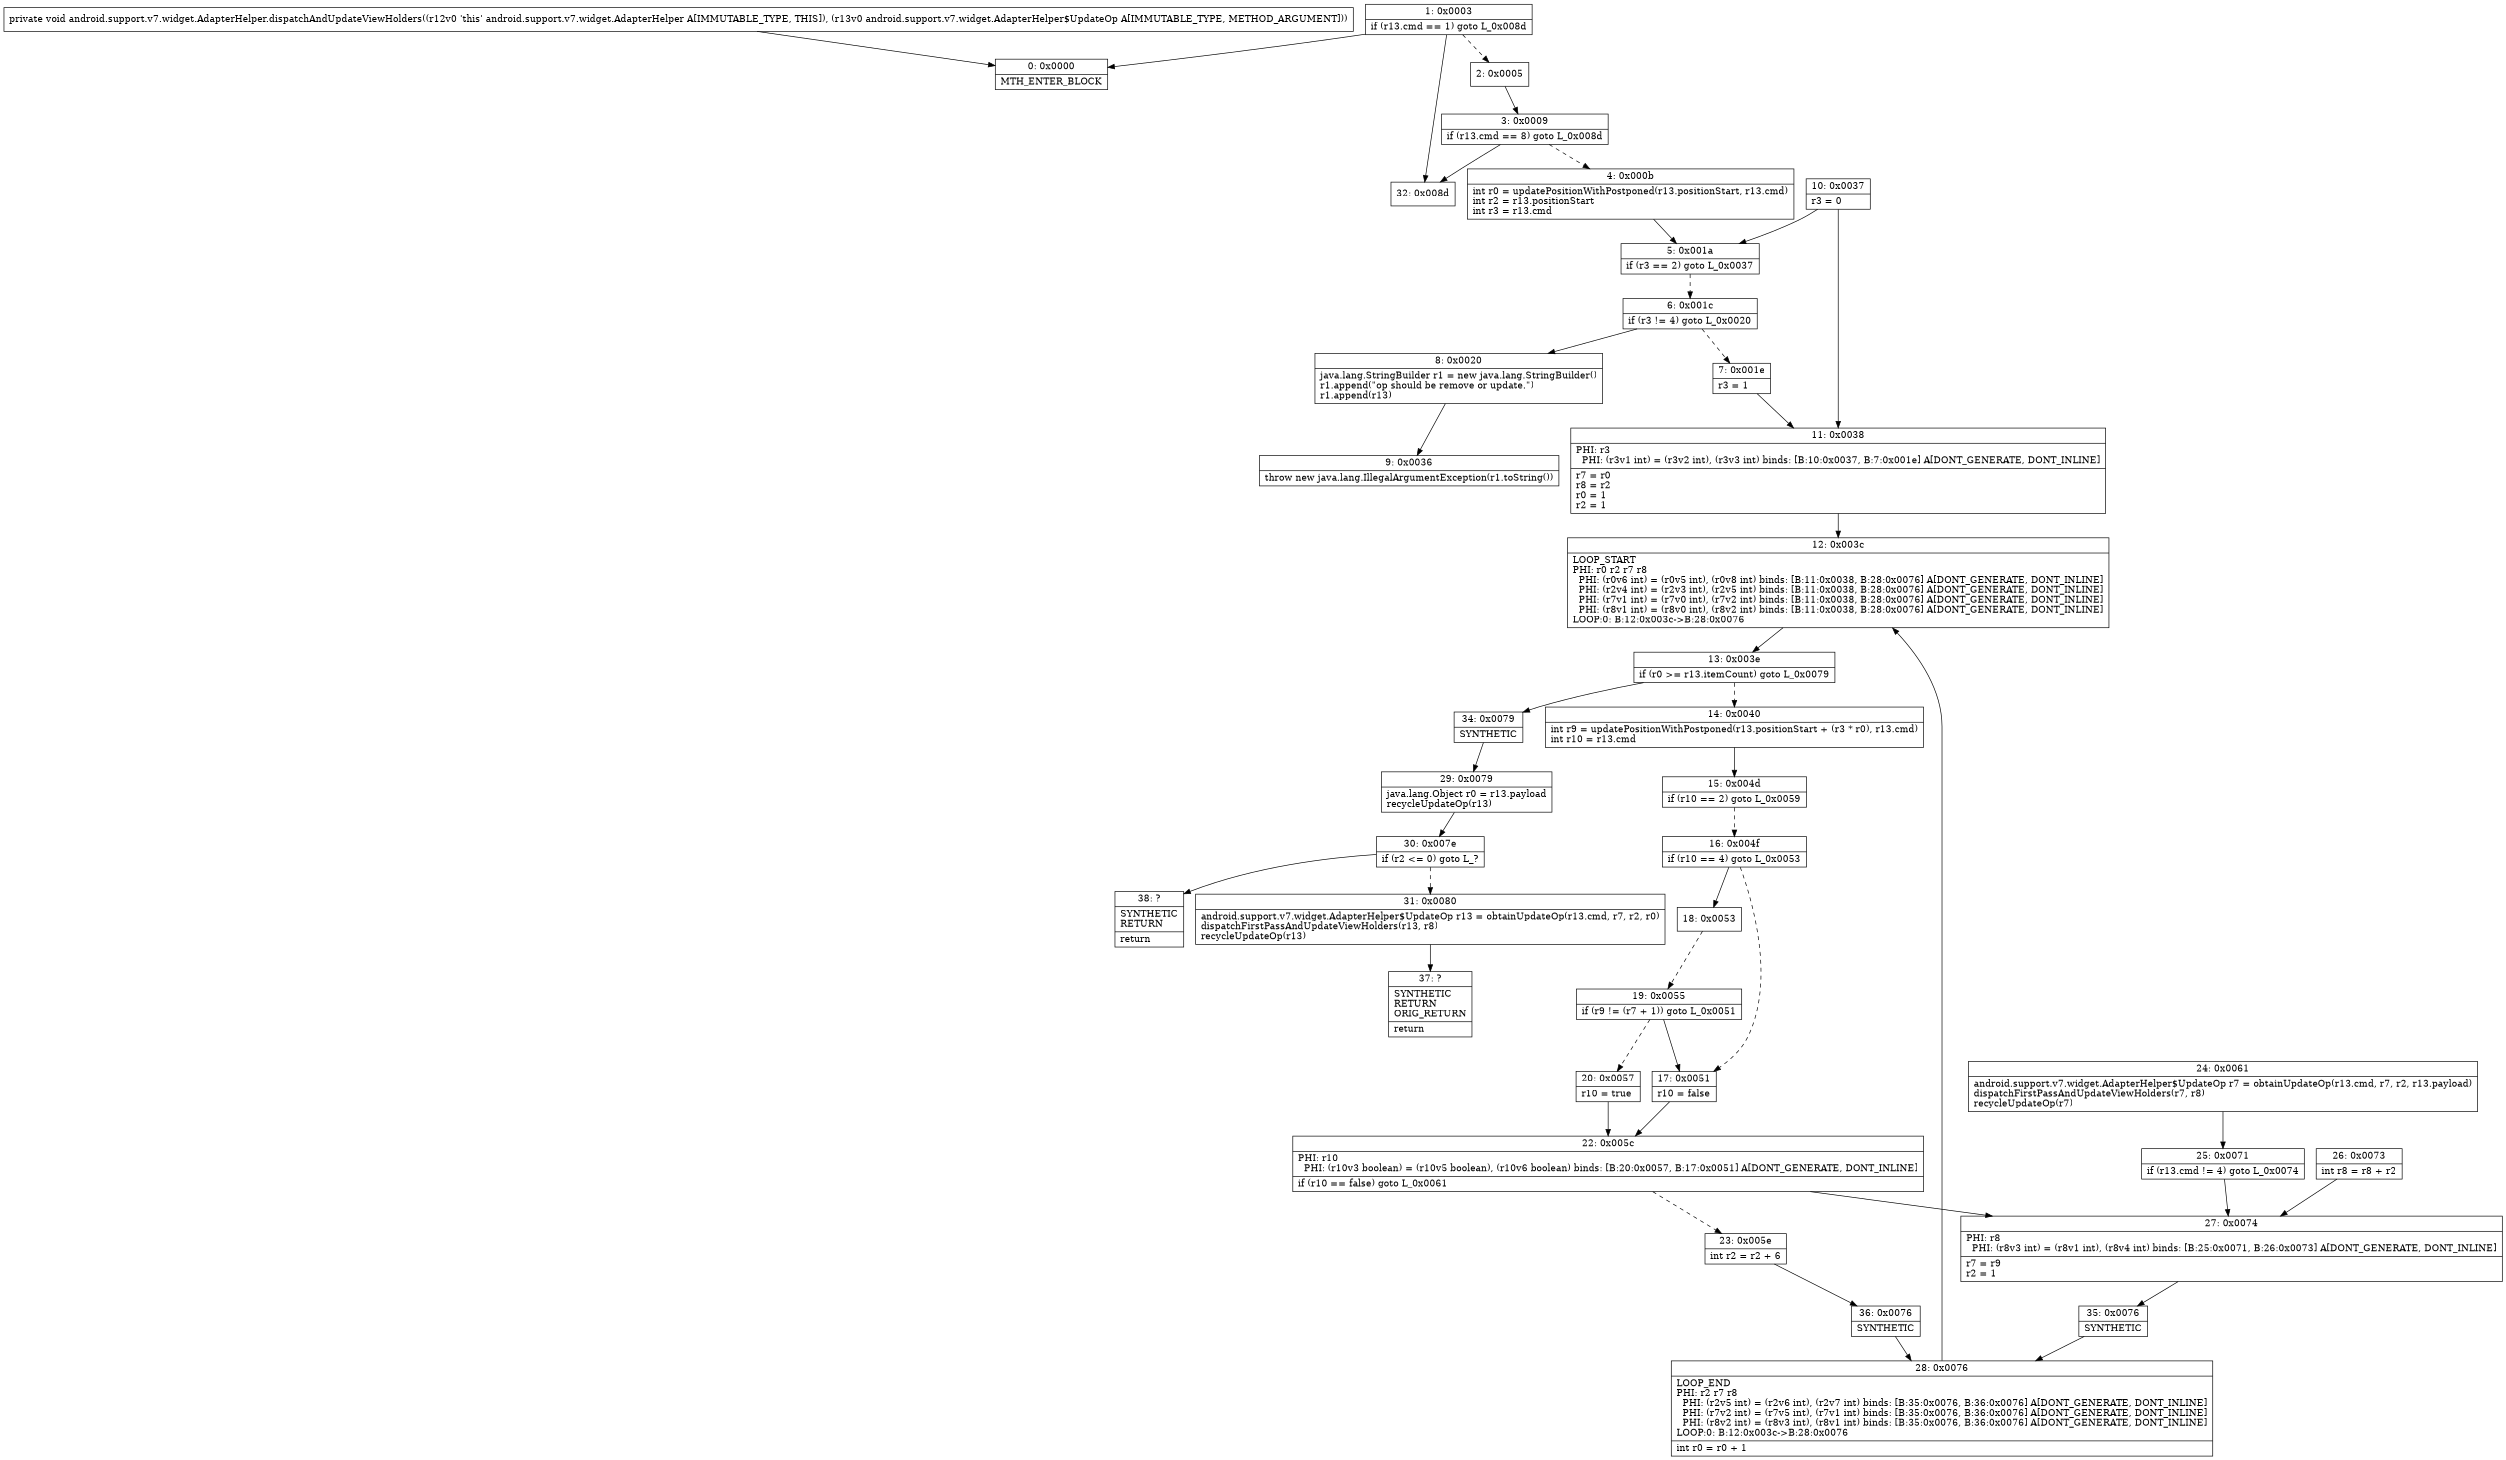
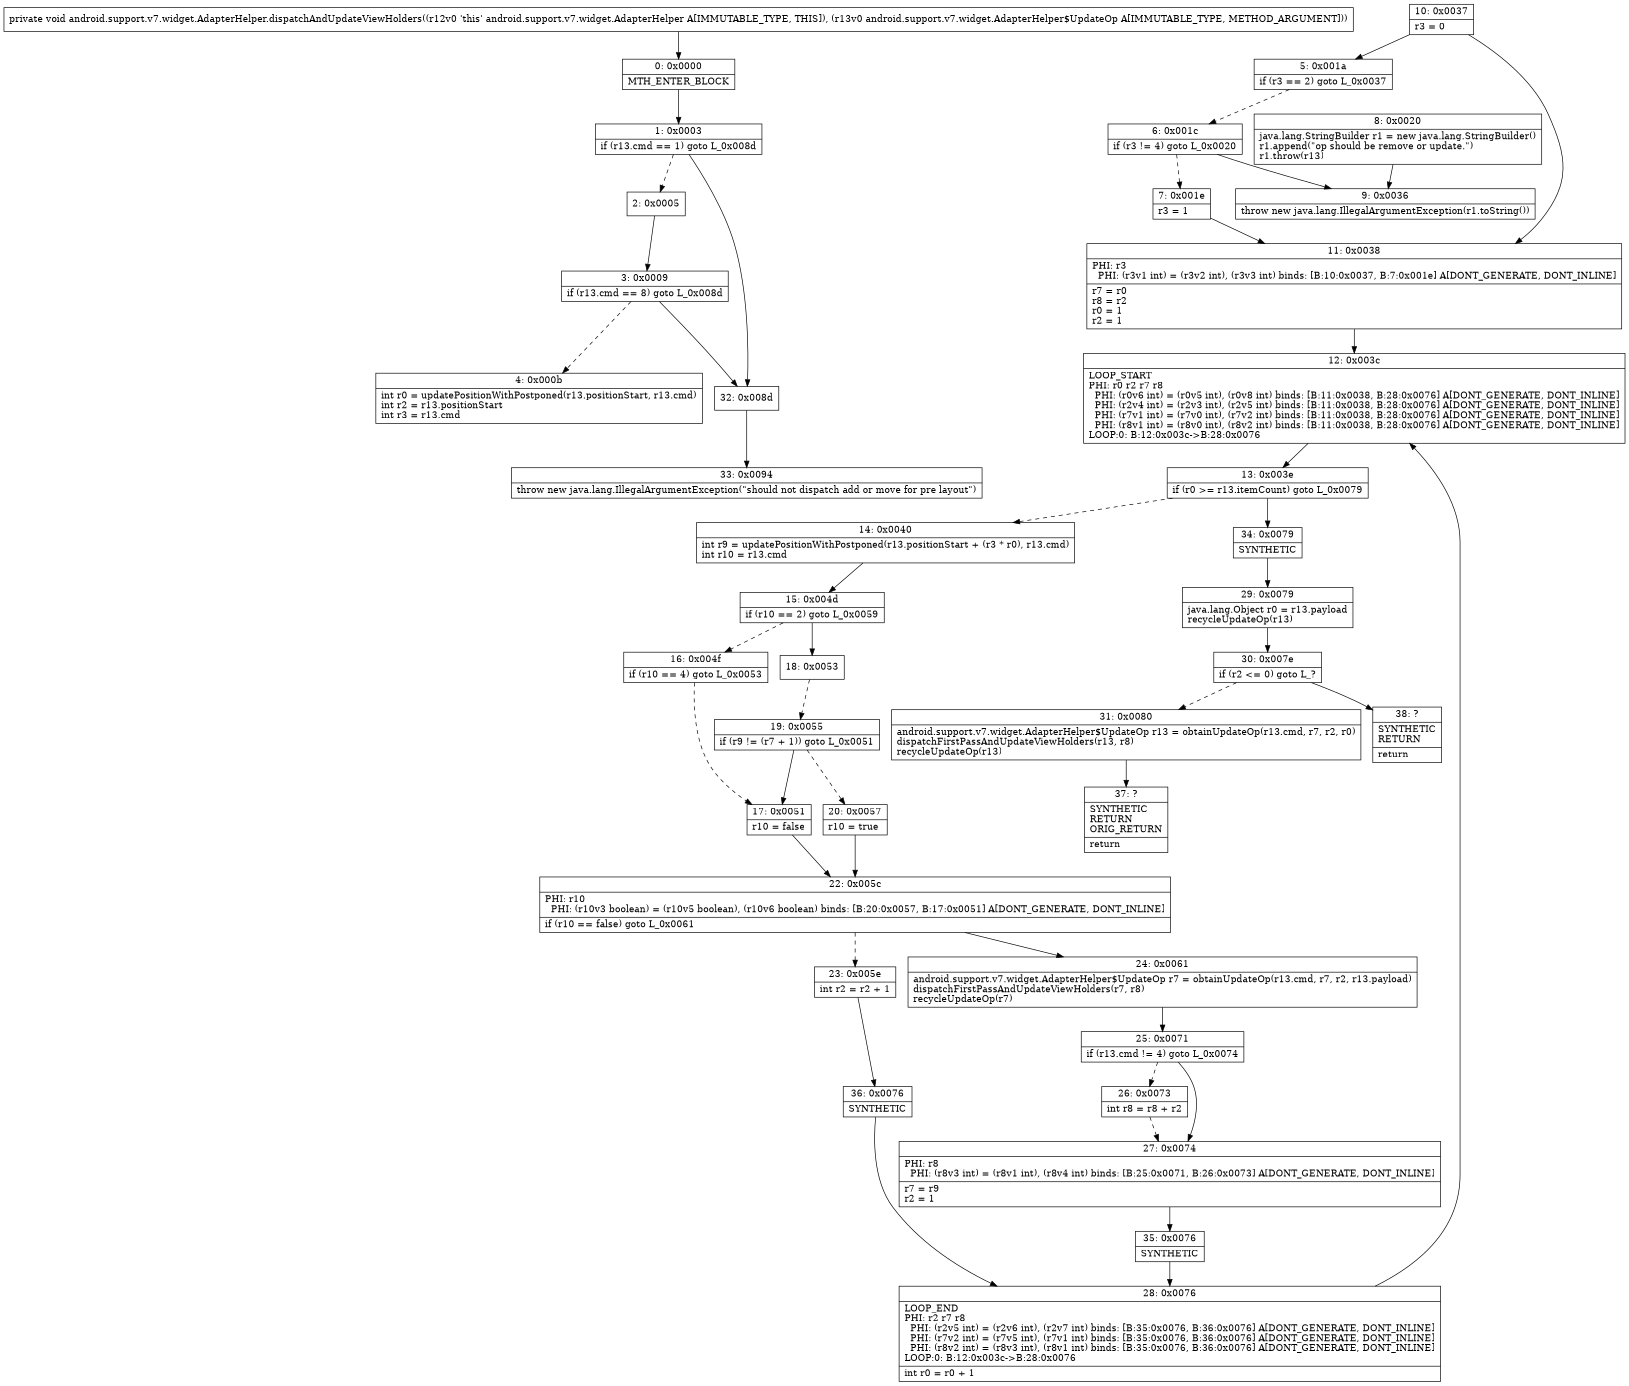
(1240, 51) -> (679, 103)
(1663, 229) -> none
(1596, 340) -> (1271, 171)
(1356, 396) -> (1292, 156)
none -> (747, 483)
(1722, 884) -> (812, 636)
none -> (1155, 1071)
(2312, 1196) -> (1153, 1126)
(1898, 1203) -> (1011, 944)
(1746, 1256) -> (855, 989)
